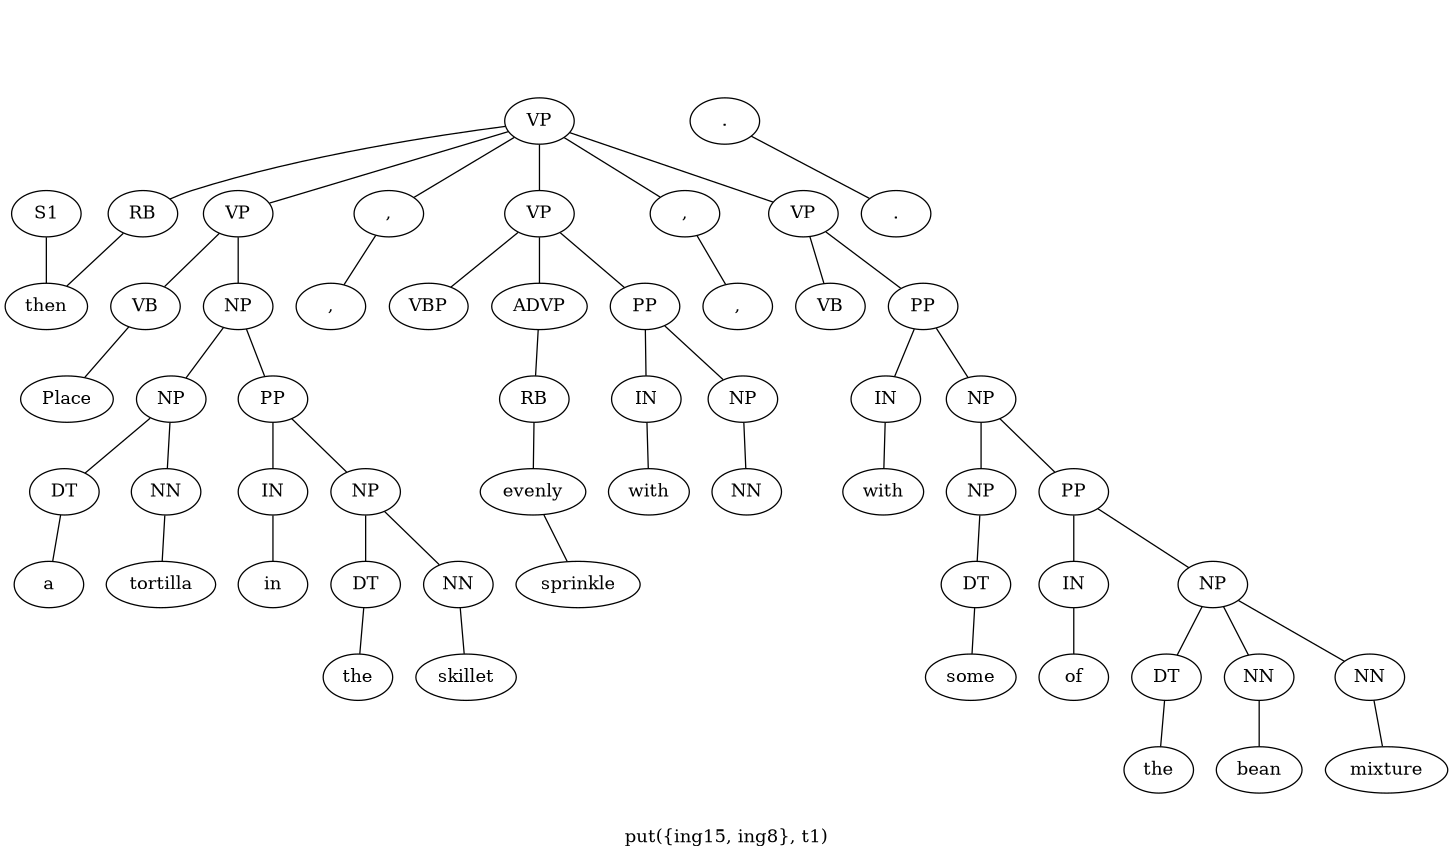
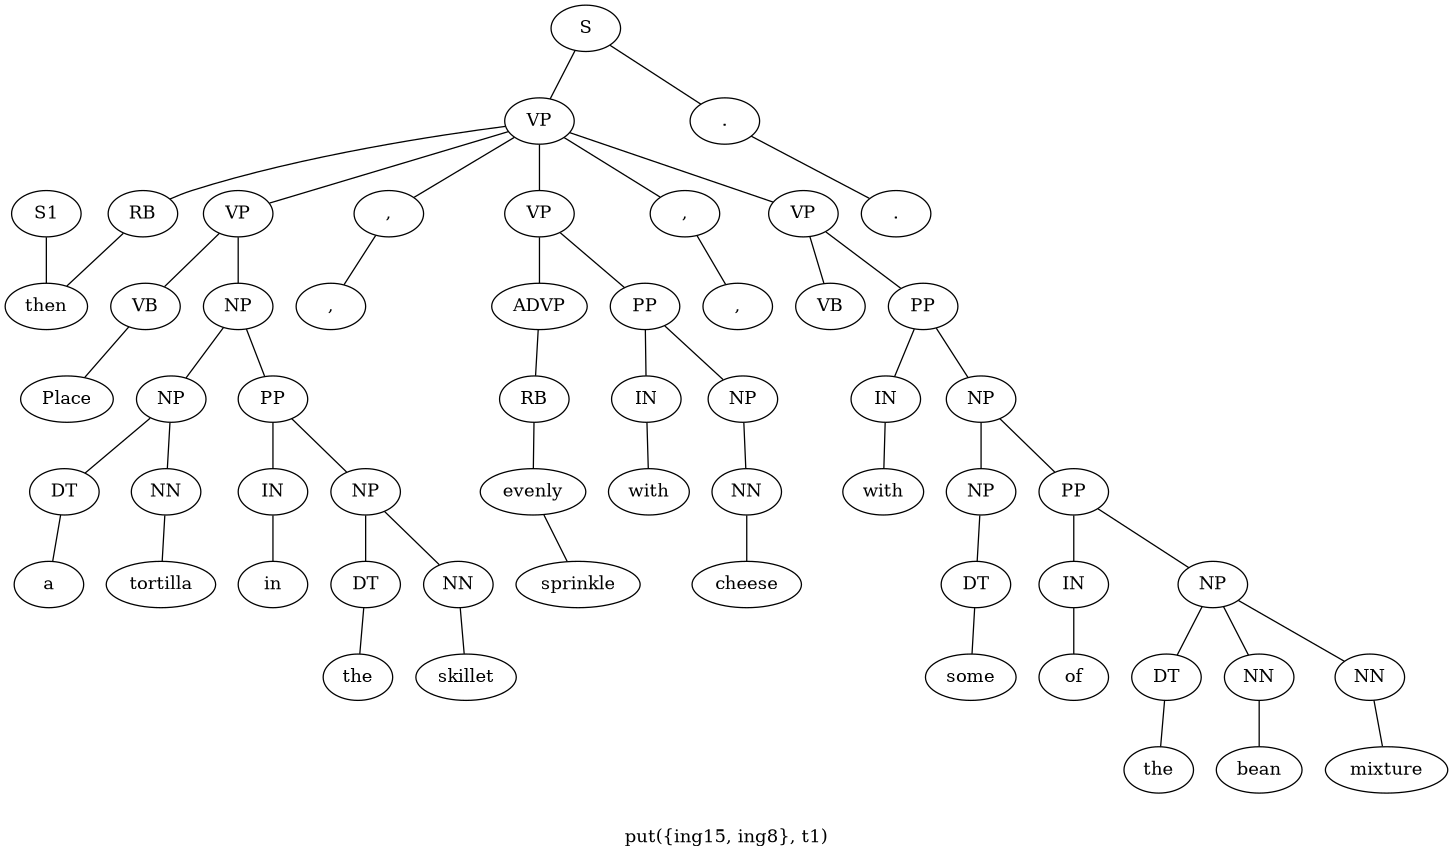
none -> (586, 28)
(429, 306) -> none
none -> (747, 585)
